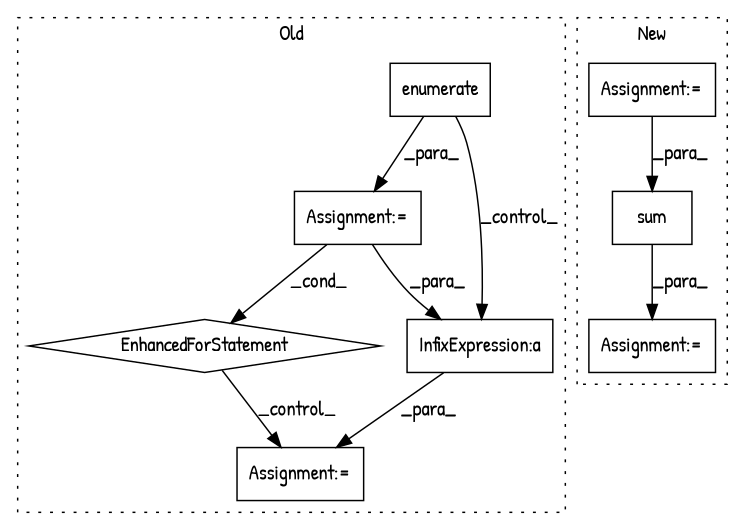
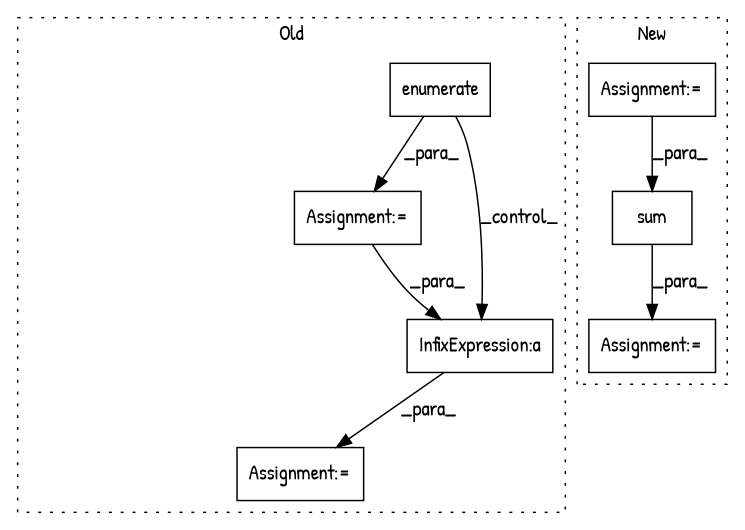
(205, 346) -> none
